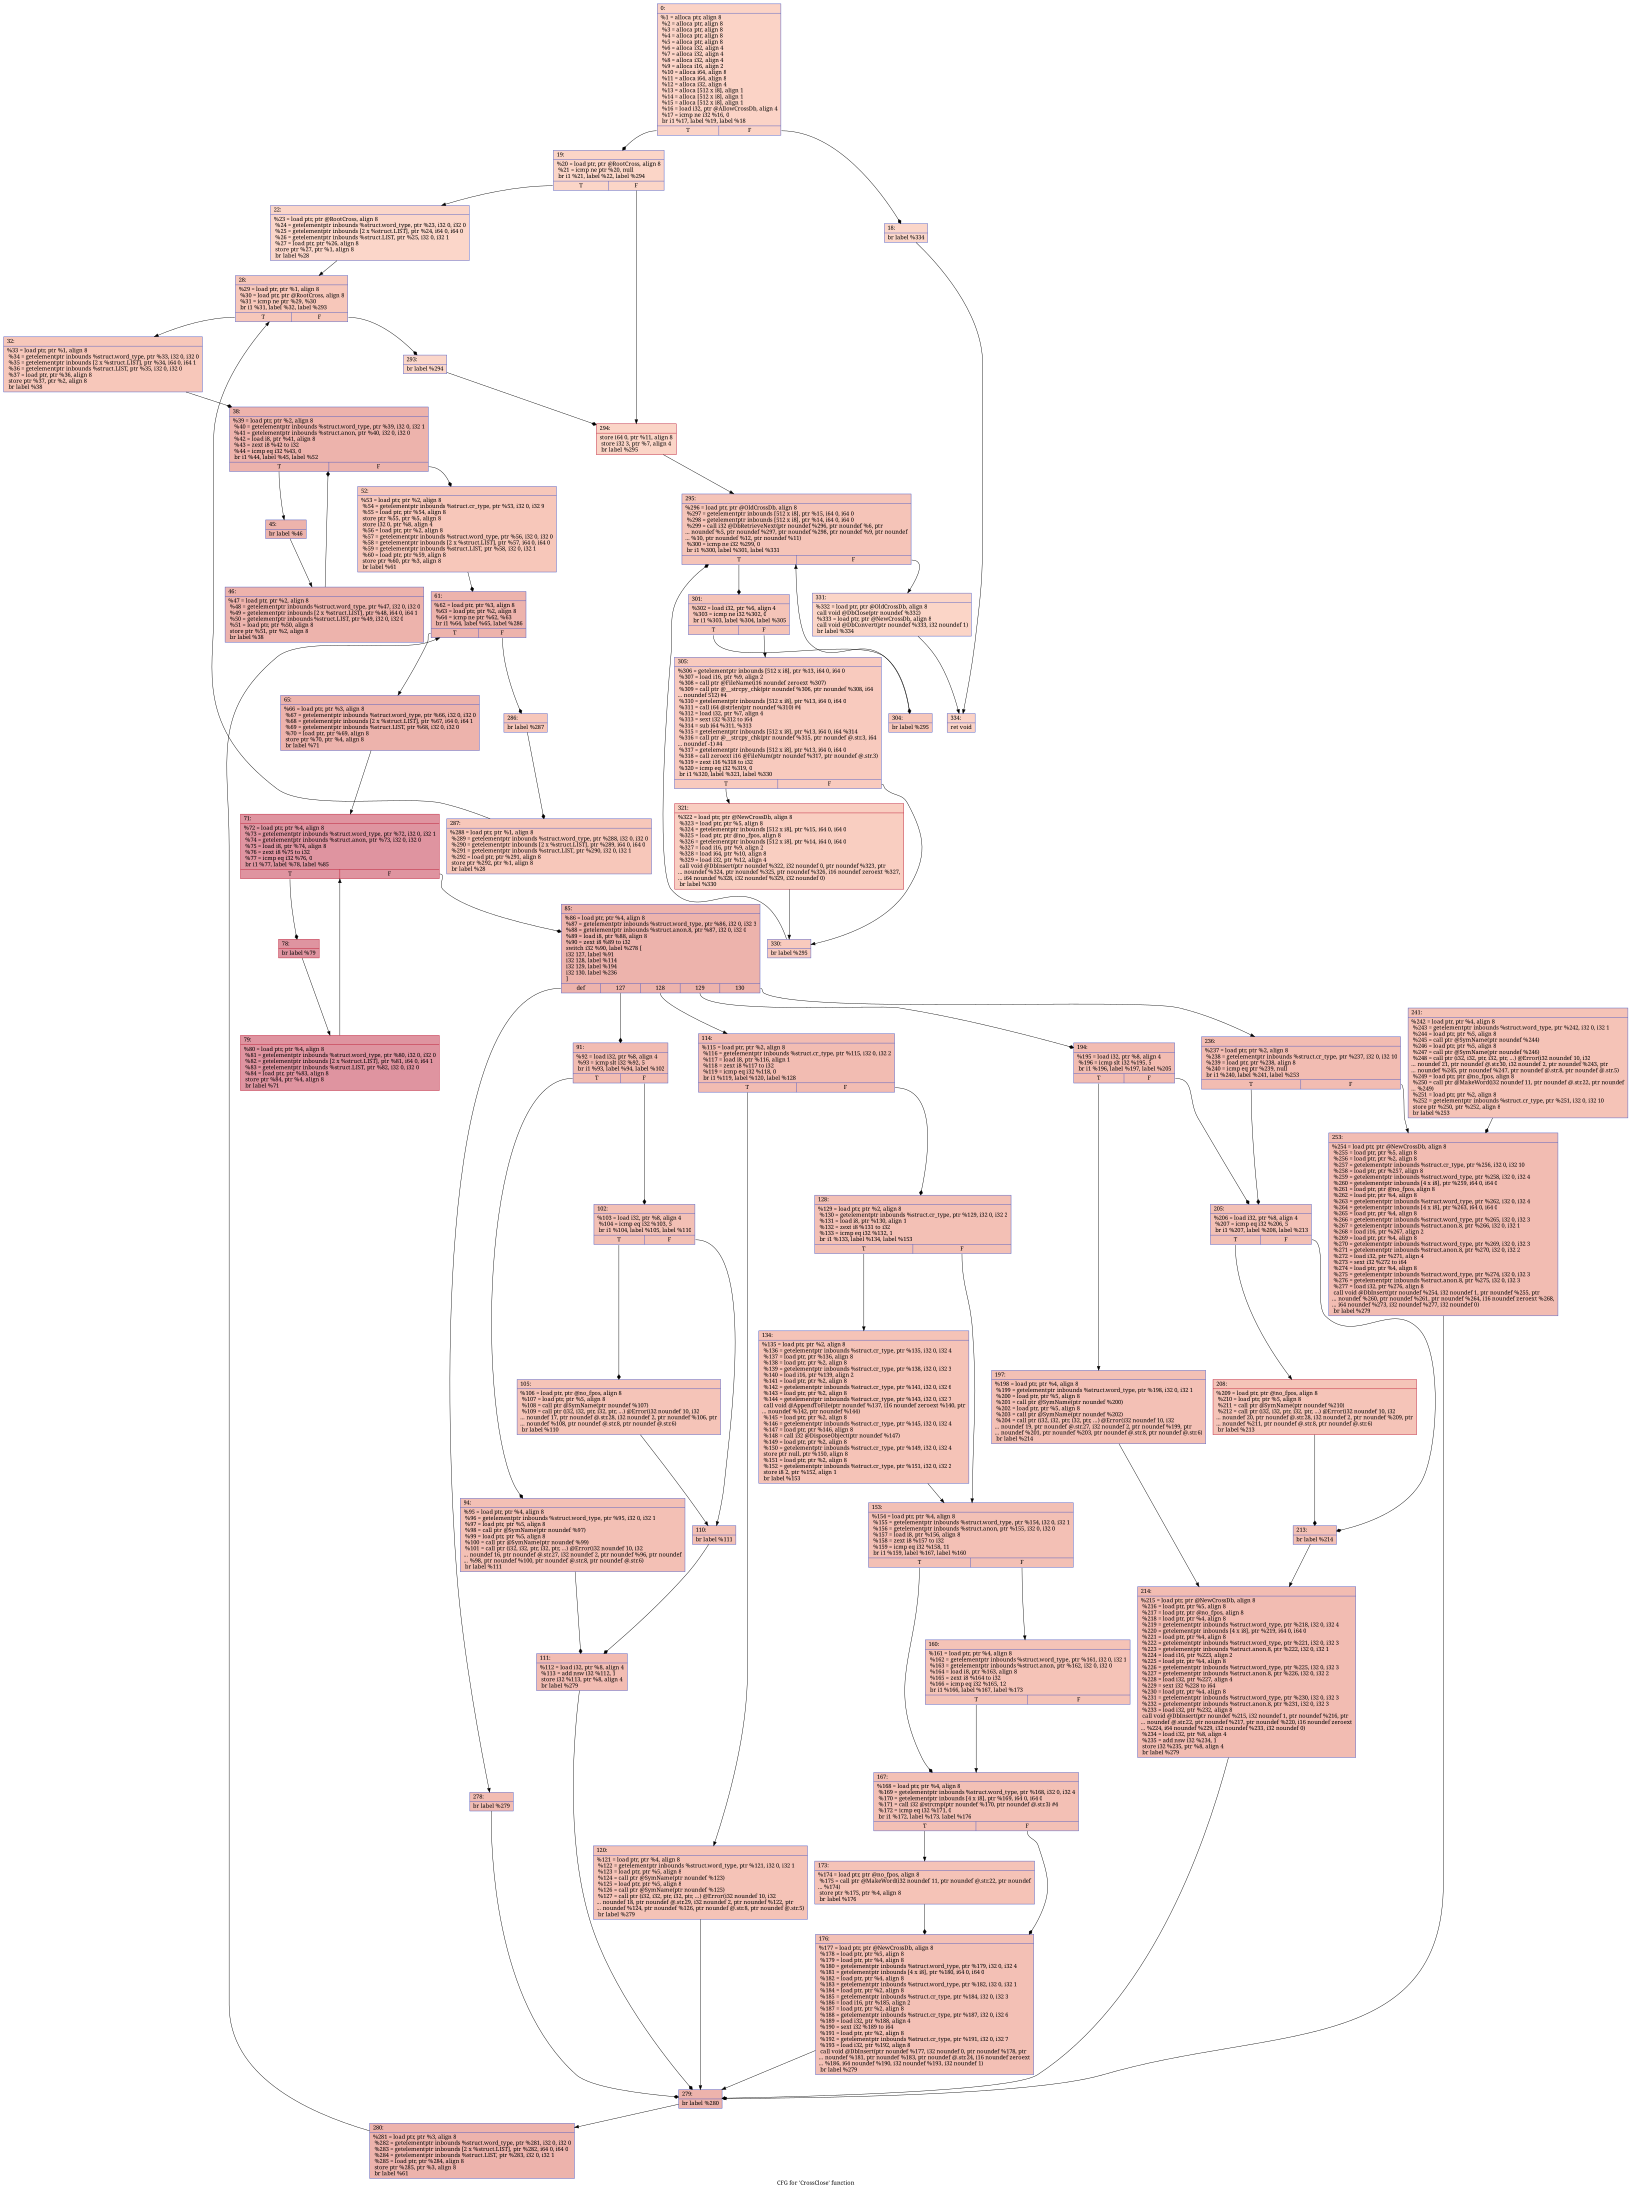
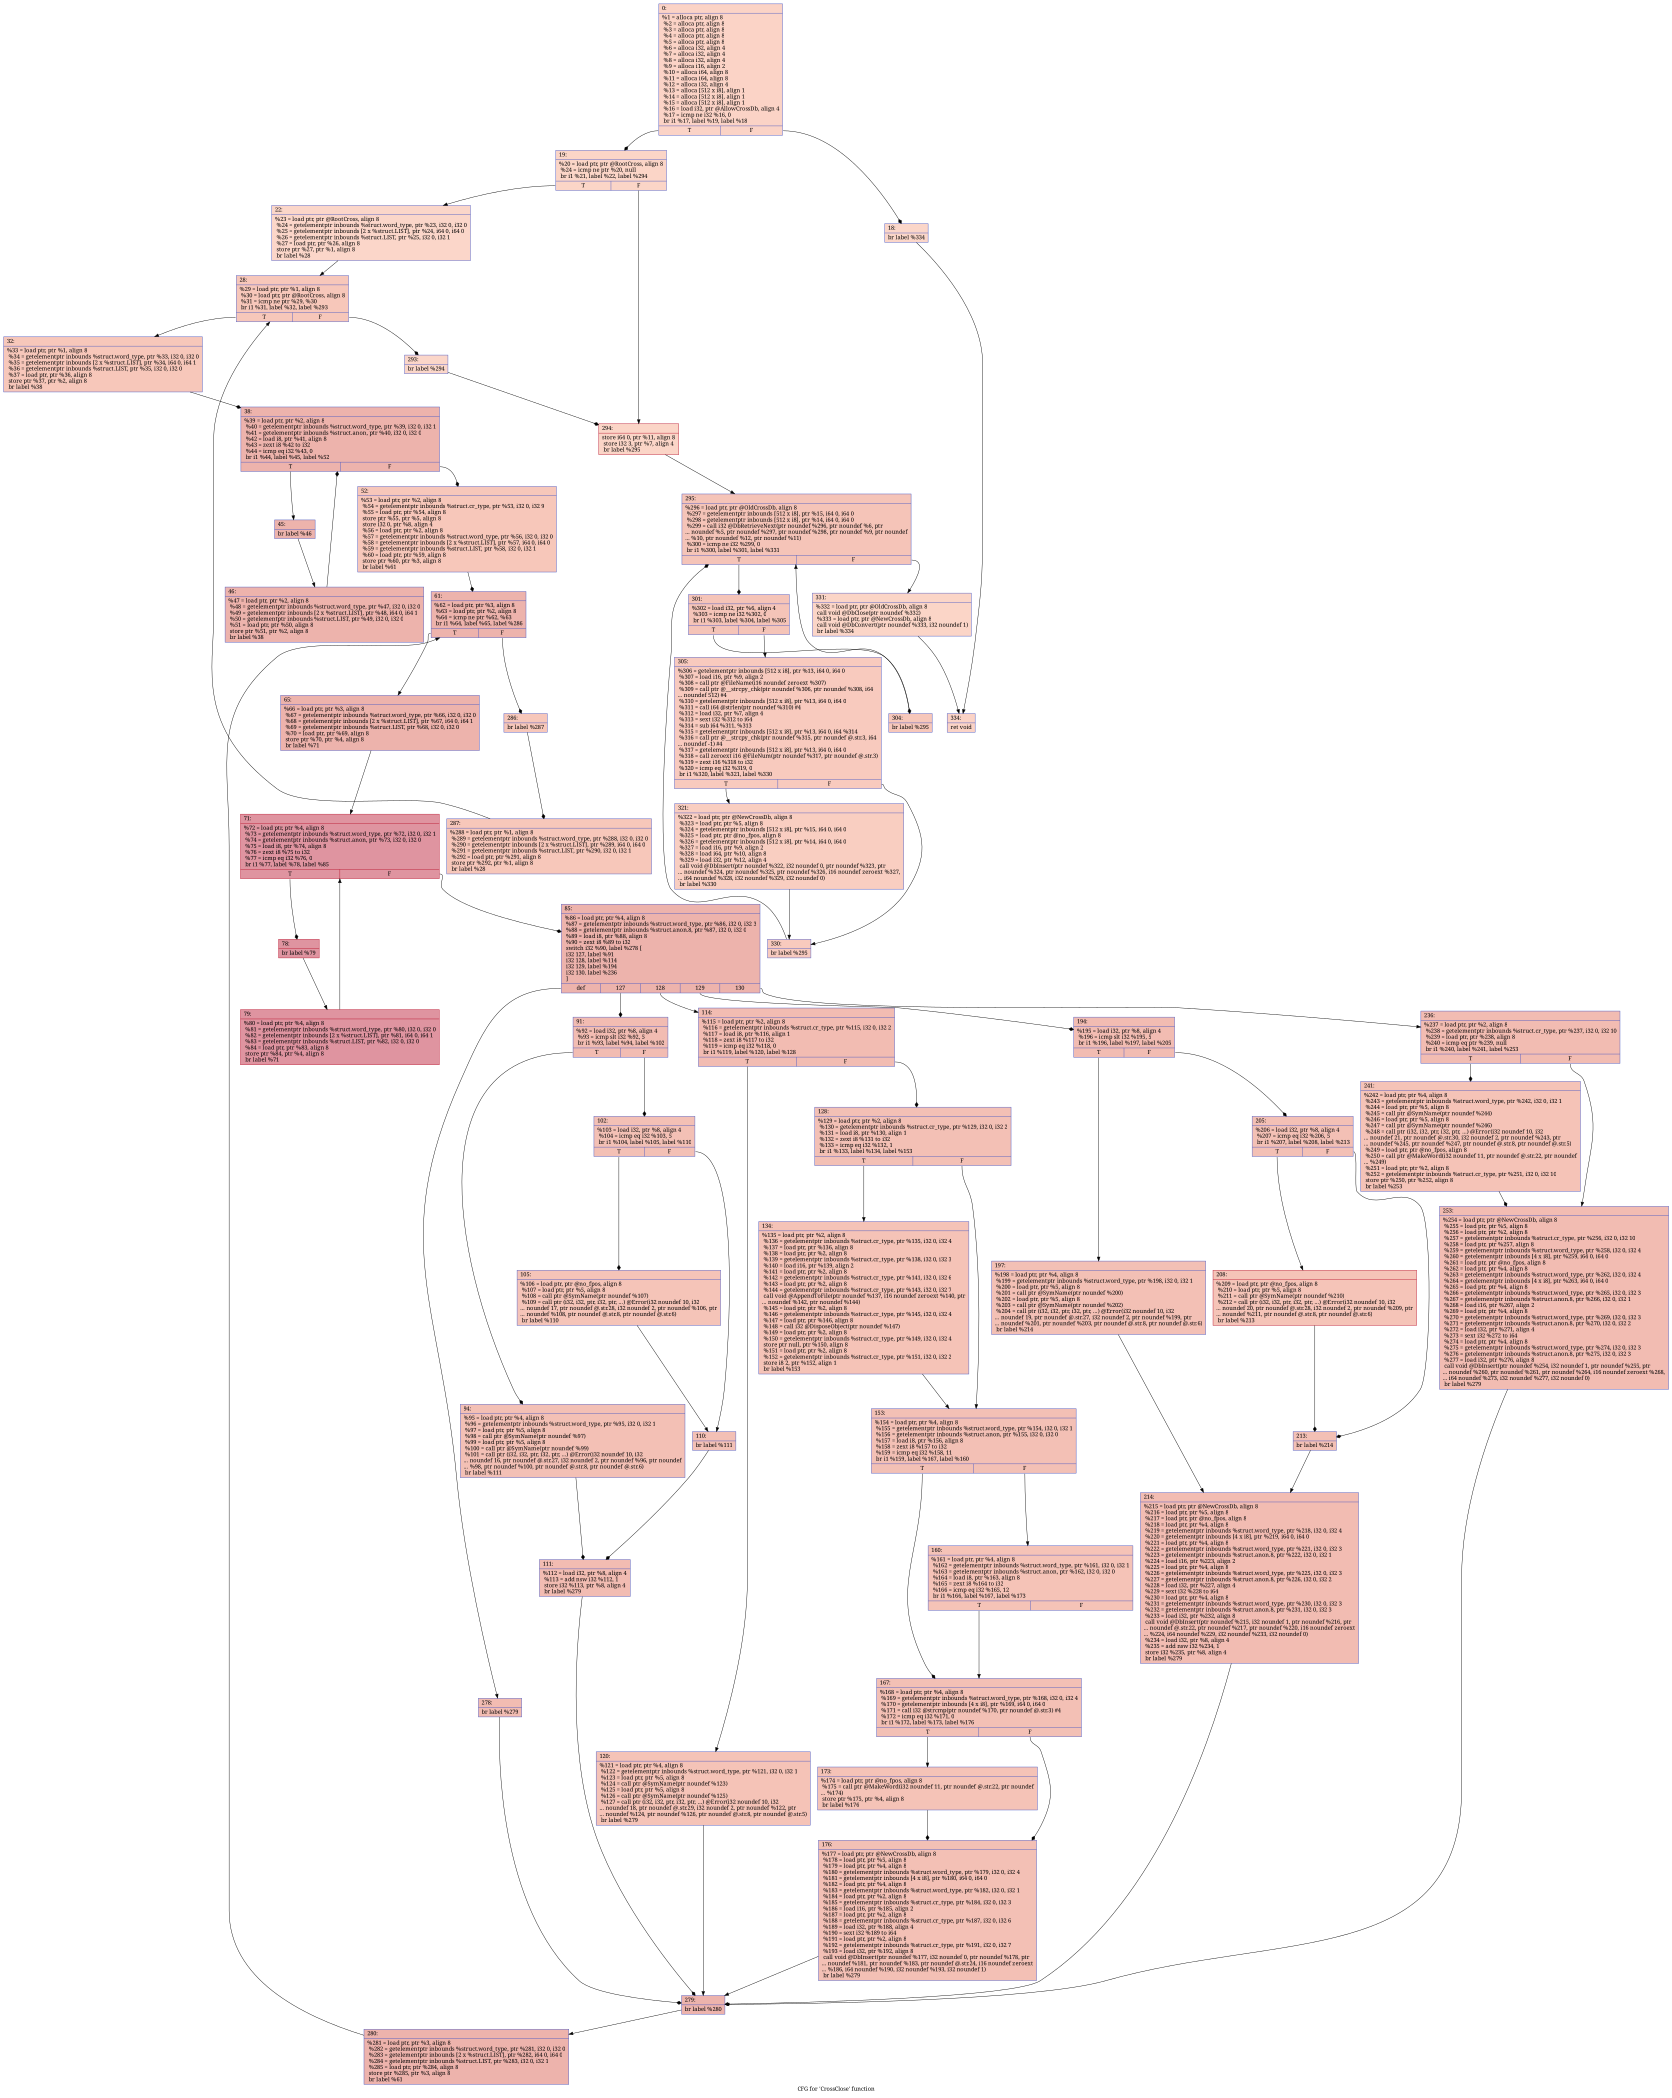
(595, 170) -> (598, 170)
(789, 846) -> (789, 846)
(1253, 1145) -> (1471, 1070)
